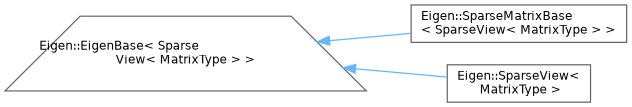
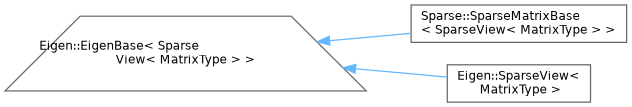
(519, 24) -> (519, 24)
